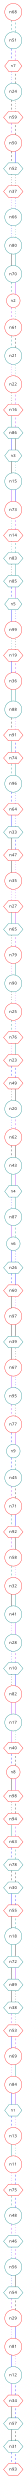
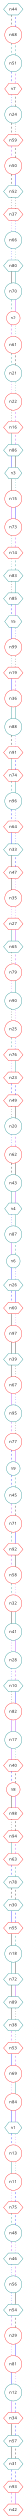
none -> (13, 9)
(13, 246) -> (13, 266)
(13, 481) -> (13, 499)
none -> (13, 2510)
